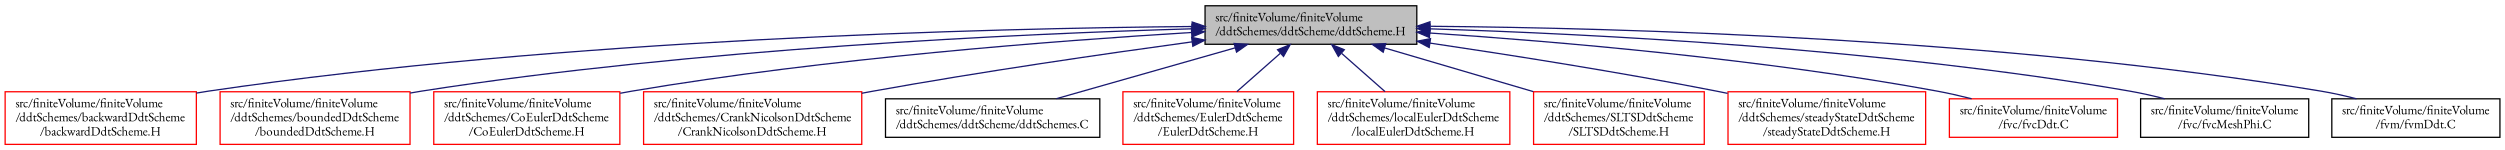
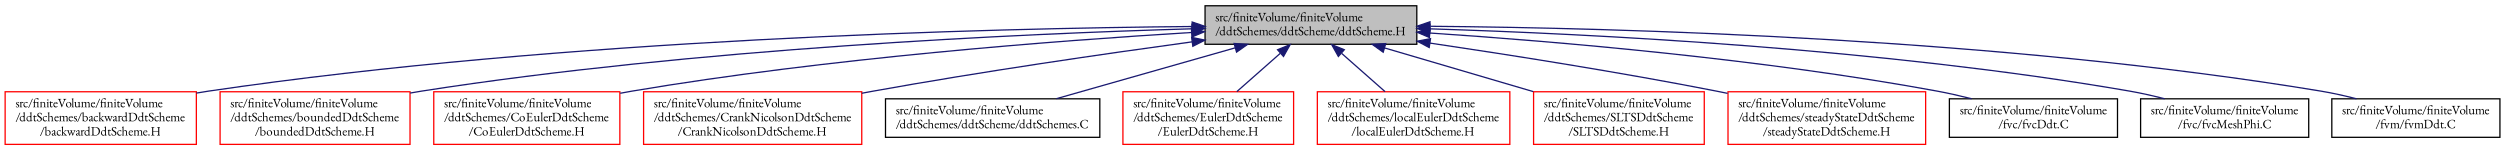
(2033, 118) -> (2033, 118)
